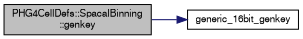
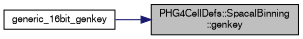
(164, 20) -> (128, 20)
